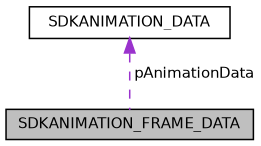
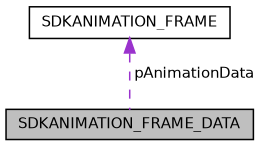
(130, 23) -> (130, 23)
